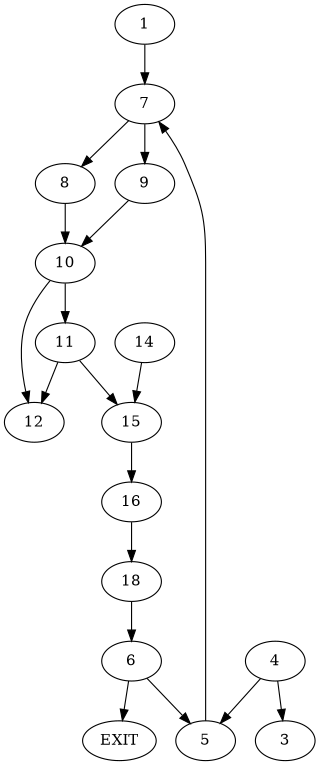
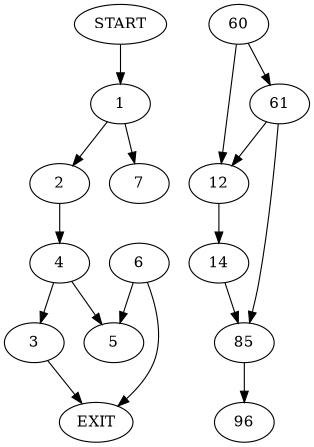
none -> (121, 24)
none -> (60, 184)
(65, 184) -> none
(145, 184) -> none
none -> (219, 218)
(65, 263) -> (239, 24)
(65, 343) -> (280, 104)
none -> (61, 378)
(132, 422) -> (244, 343)
(206, 422) -> none
(132, 502) -> (244, 422)
(132, 582) -> none
